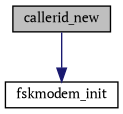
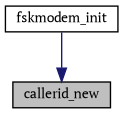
(62, 50) -> (62, 50)
